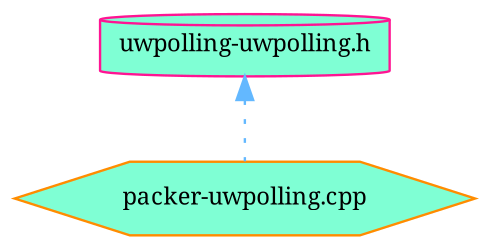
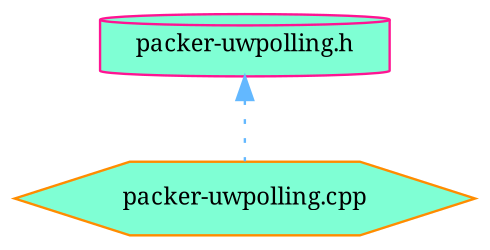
(245, 45) -> (245, 45)
